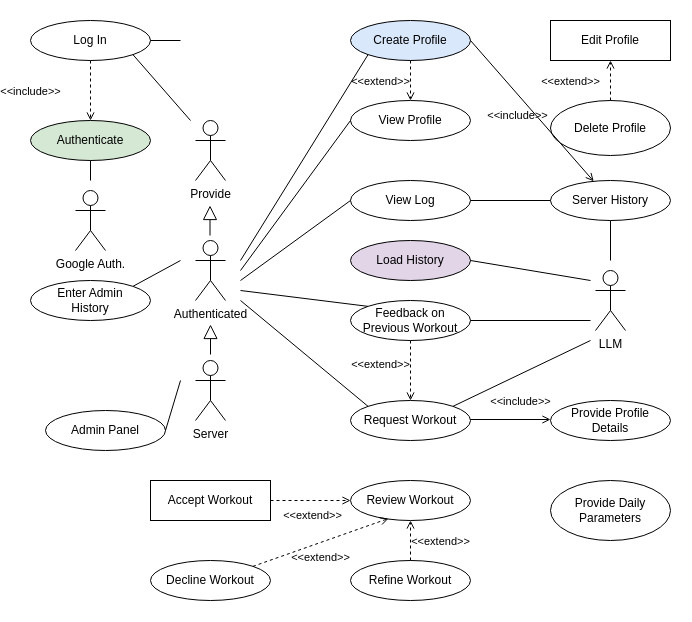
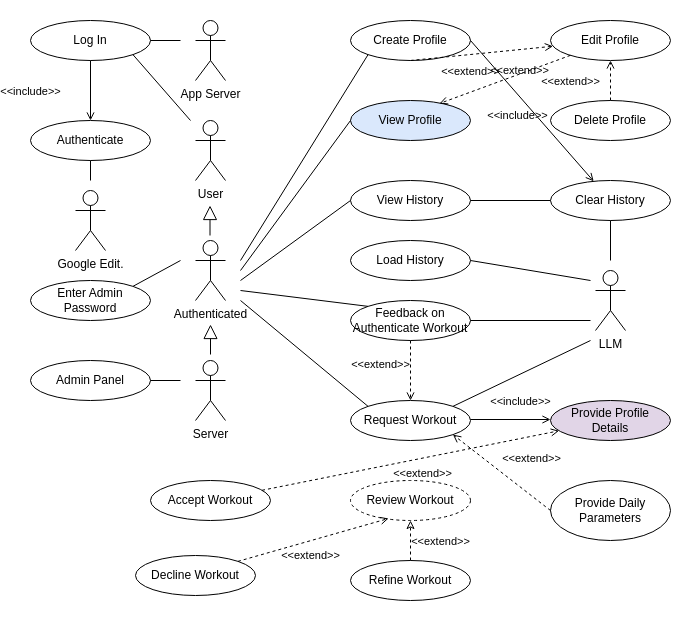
(411, 41) -> (411, 41)
(611, 41) -> (611, 41)
none -> (211, 51)
(411, 79) -> (498, 52)
none -> (507, 79)
(91, 89) -> (91, 89)
(411, 121) -> (411, 121)
(611, 128) -> (611, 121)
(91, 141) -> (91, 141)
(211, 195) -> (211, 195)
(411, 201) -> (411, 201)
(611, 201) -> (611, 201)
(411, 261) -> (411, 261)
(91, 265) -> (91, 265)
(91, 301) -> (91, 301)
(411, 321) -> (411, 321)
(611, 421) -> (611, 421)
(106, 431) -> (91, 381)
none -> (503, 474)
(211, 501) -> (211, 501)
(309, 501) -> (409, 461)
(411, 501) -> (411, 501)
(411, 526) -> (411, 528)
(211, 581) -> (196, 576)
